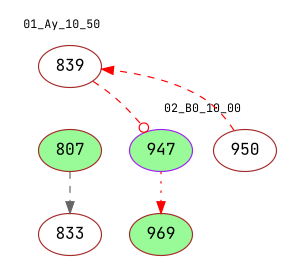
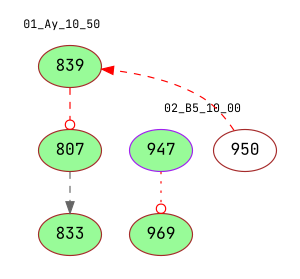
(70, 66) -> (70, 66)
(128, 109) -> (70, 104)
(203, 109) -> (203, 109)
(161, 188) -> (161, 188)
(70, 235) -> (70, 235)
